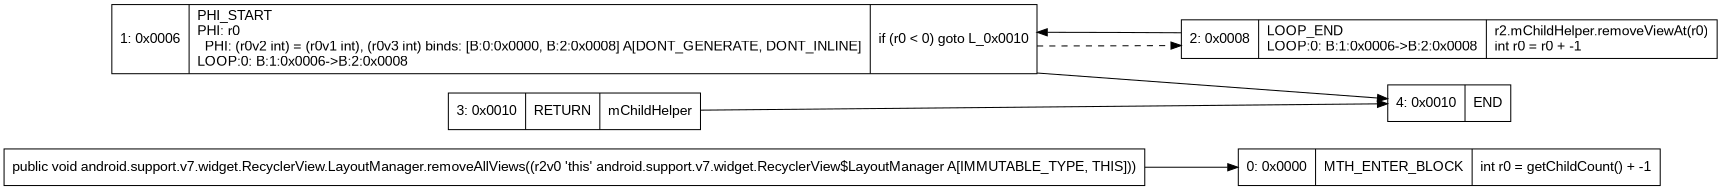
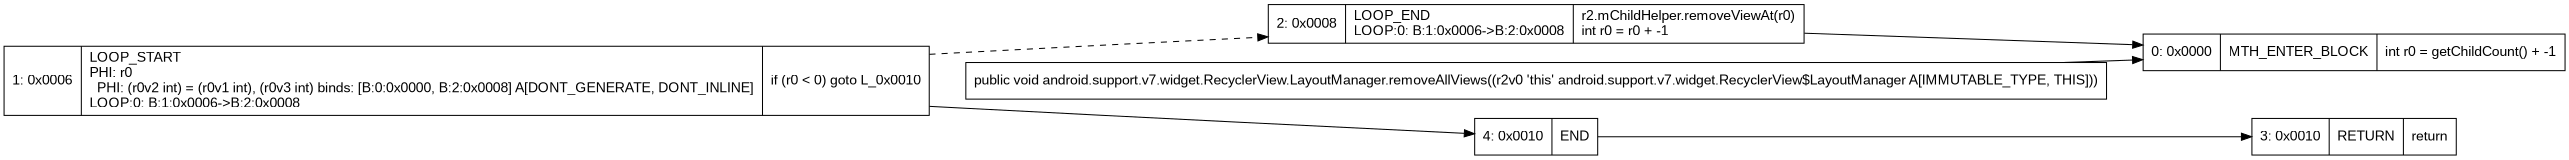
(235, 16) -> (136, 57)
(1114, 32) -> (1968, 39)
(1039, 107) -> (1920, 137)
(650, 111) -> (2430, 136)
